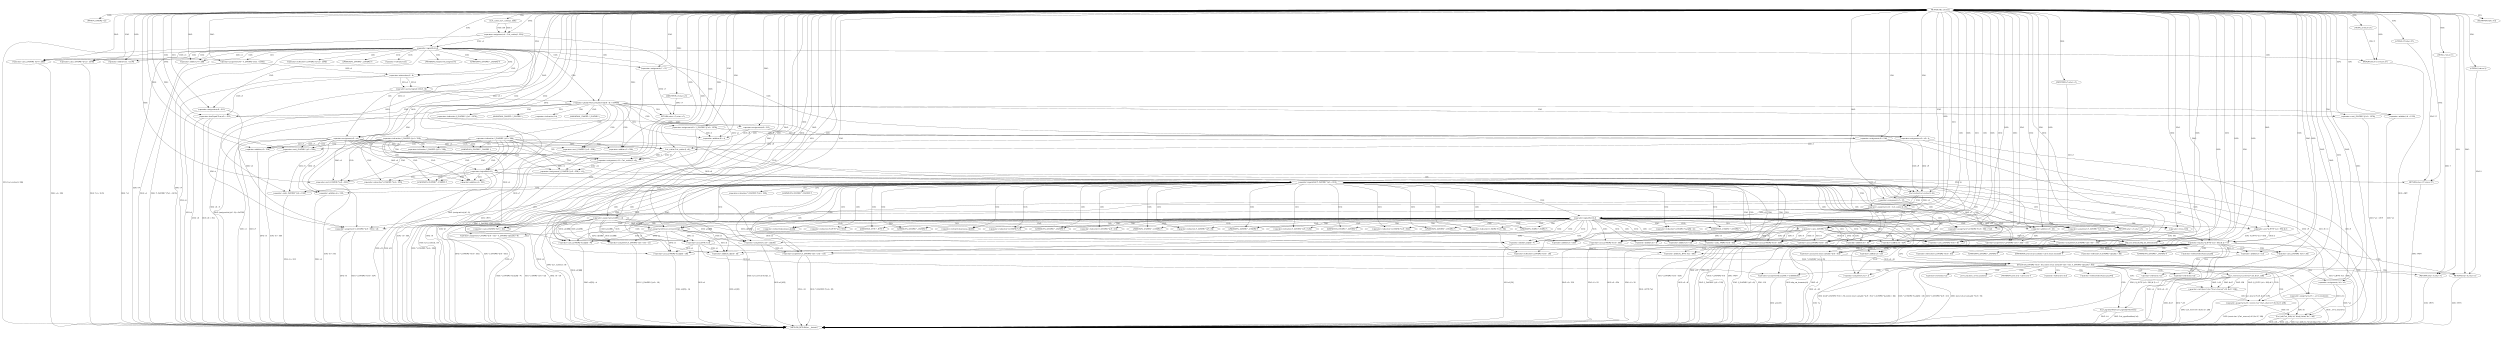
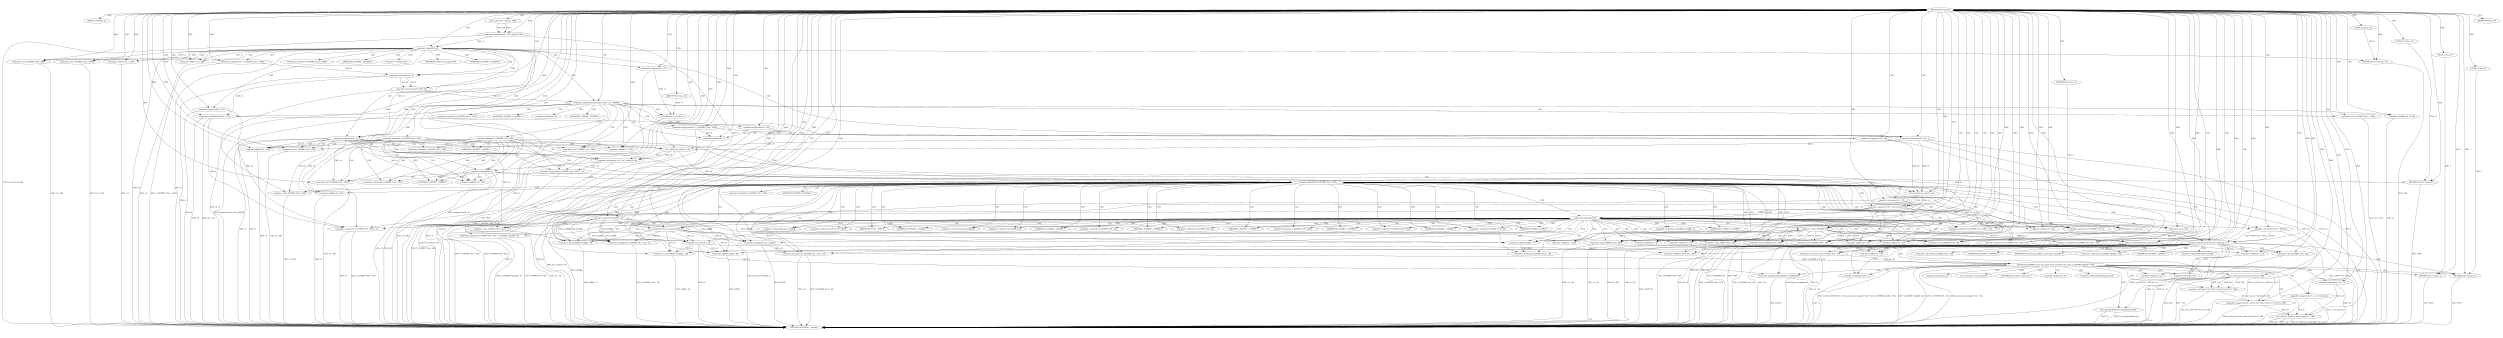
(1688, 235) -> (1686, 232)
(2031, 237) -> (2195, 90)
(1259, 325) -> (1521, 248)
